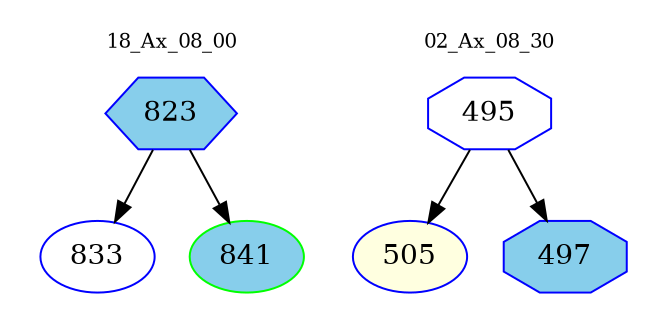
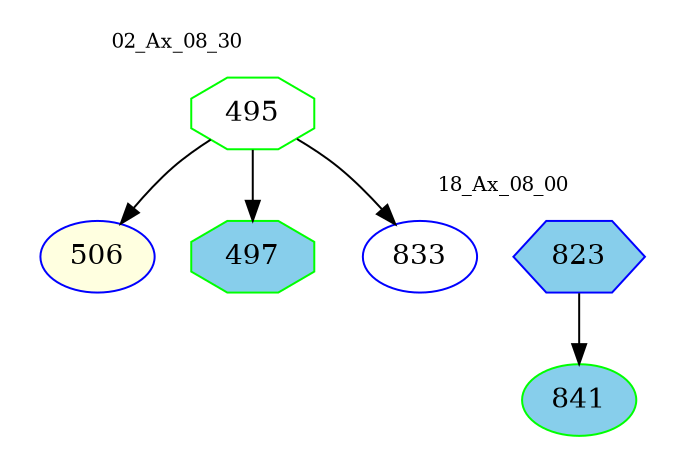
(490, 113) -> (253, 113)
(139, 177) -> (359, 186)
(410, 257) -> (98, 257)
(565, 257) -> (253, 257)
